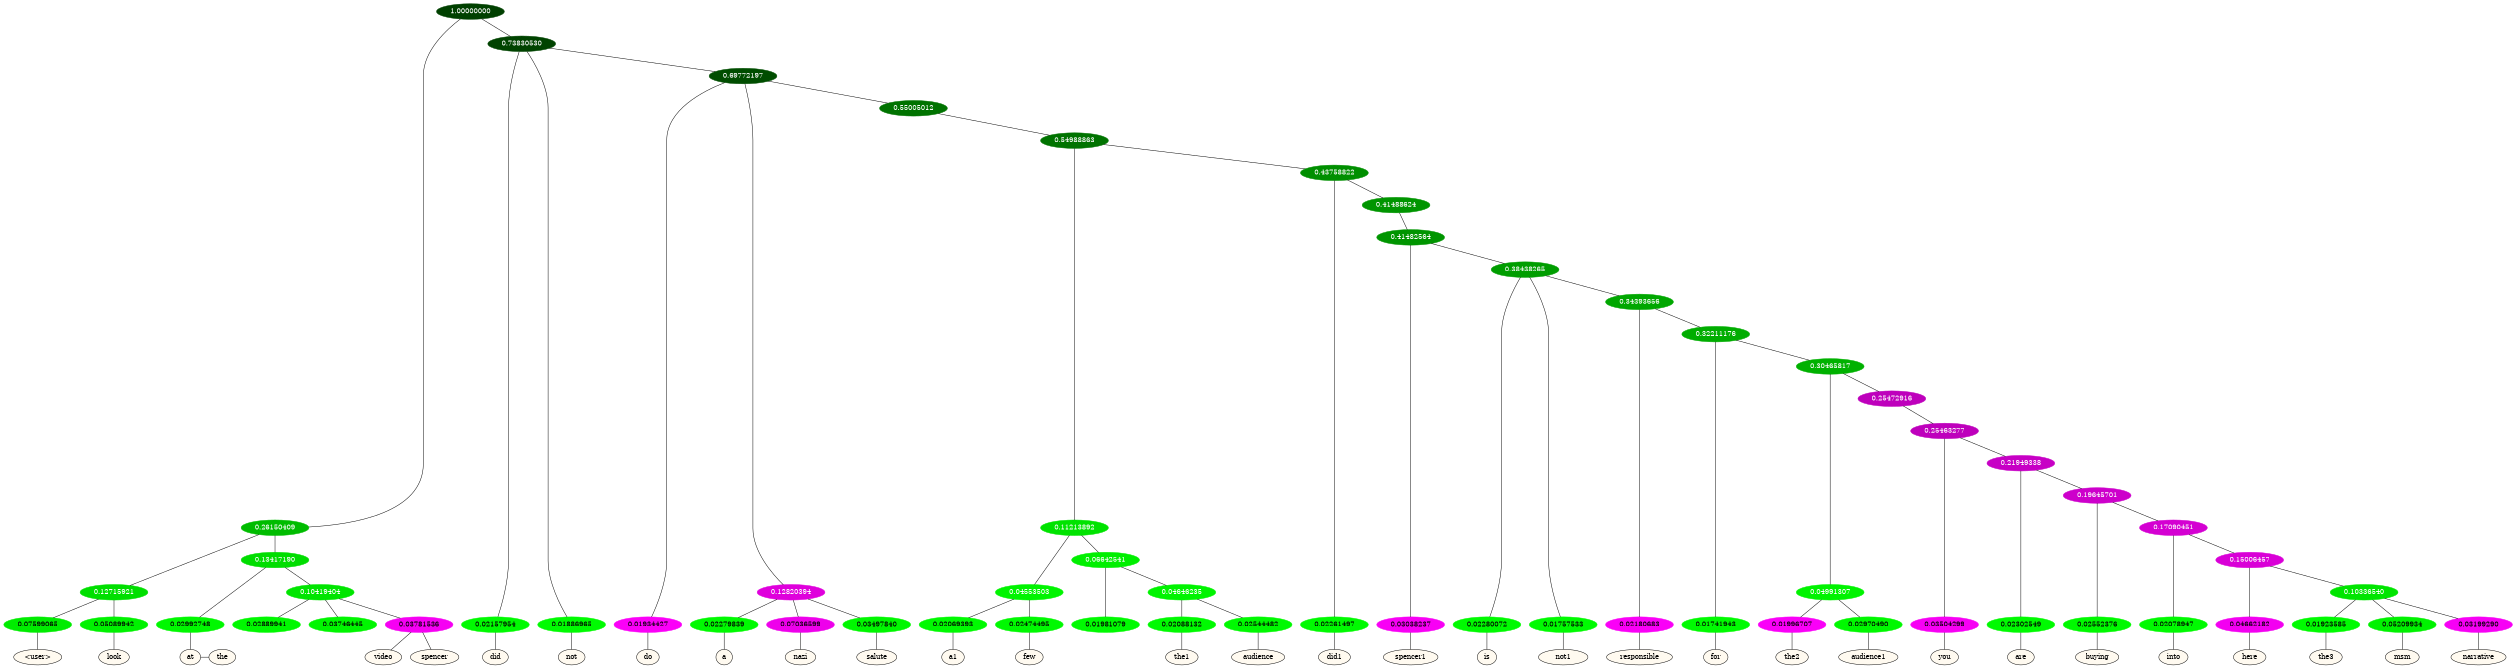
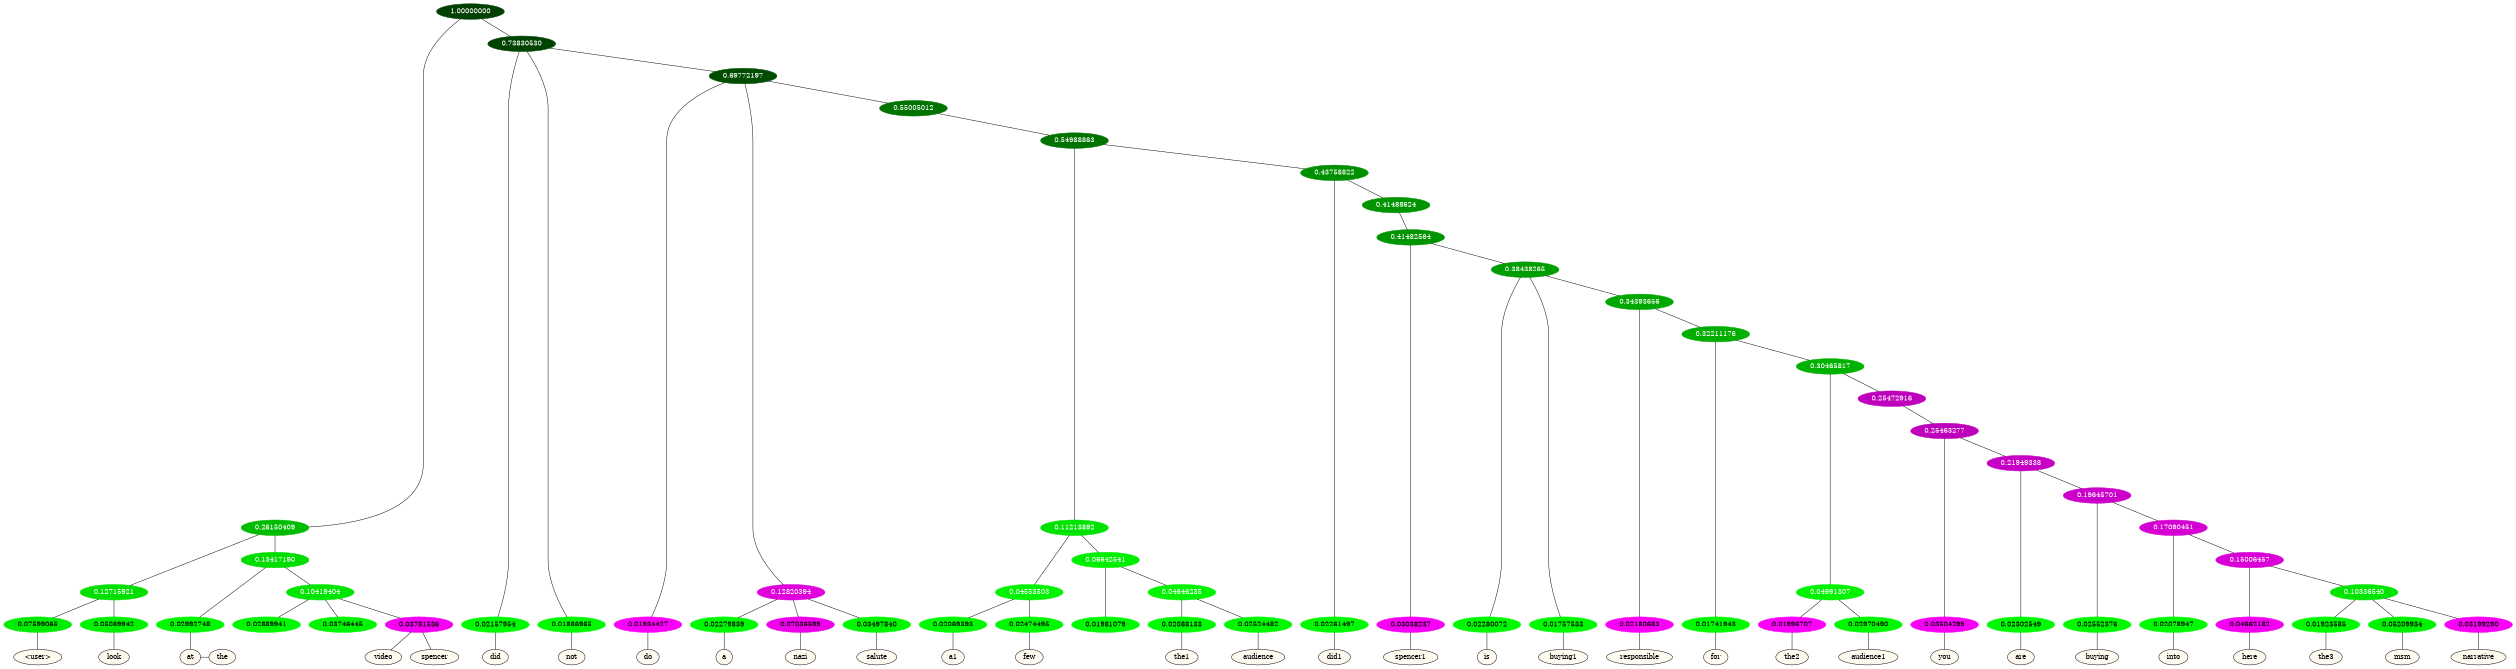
(1182, 625) -> (1182, 625)
(1258, 625) -> (1258, 625)
(1563, 657) -> (1563, 657)
